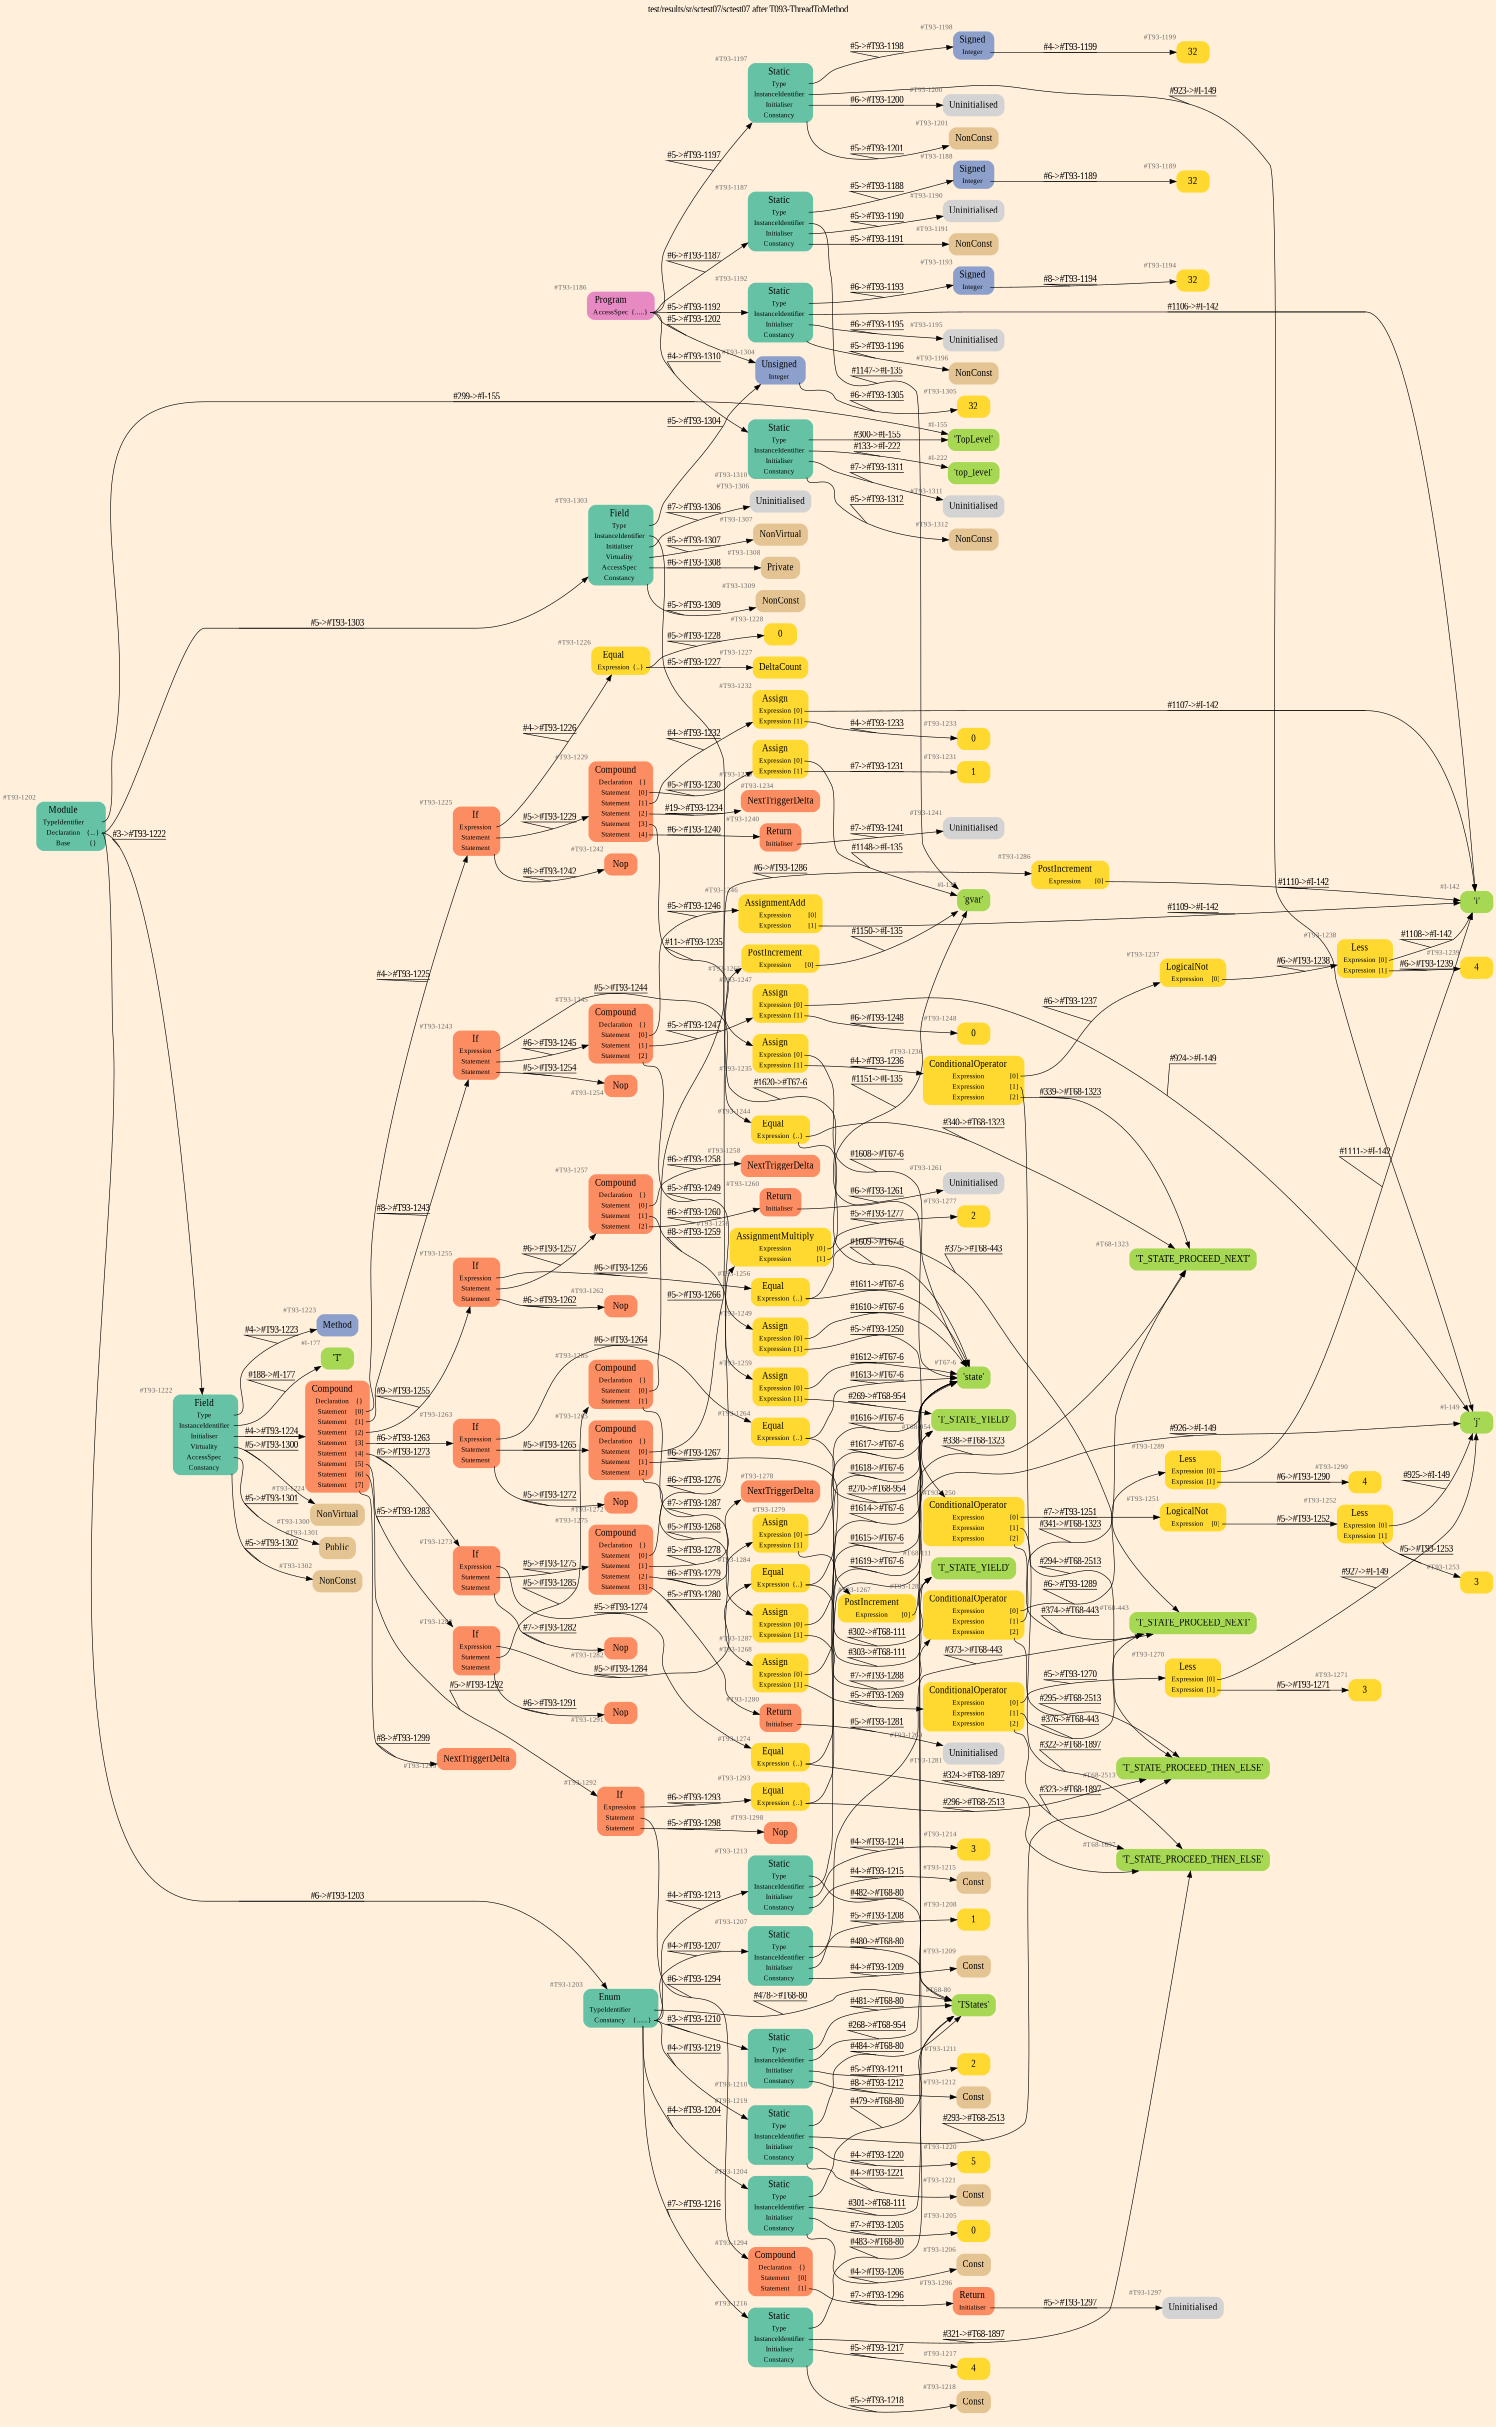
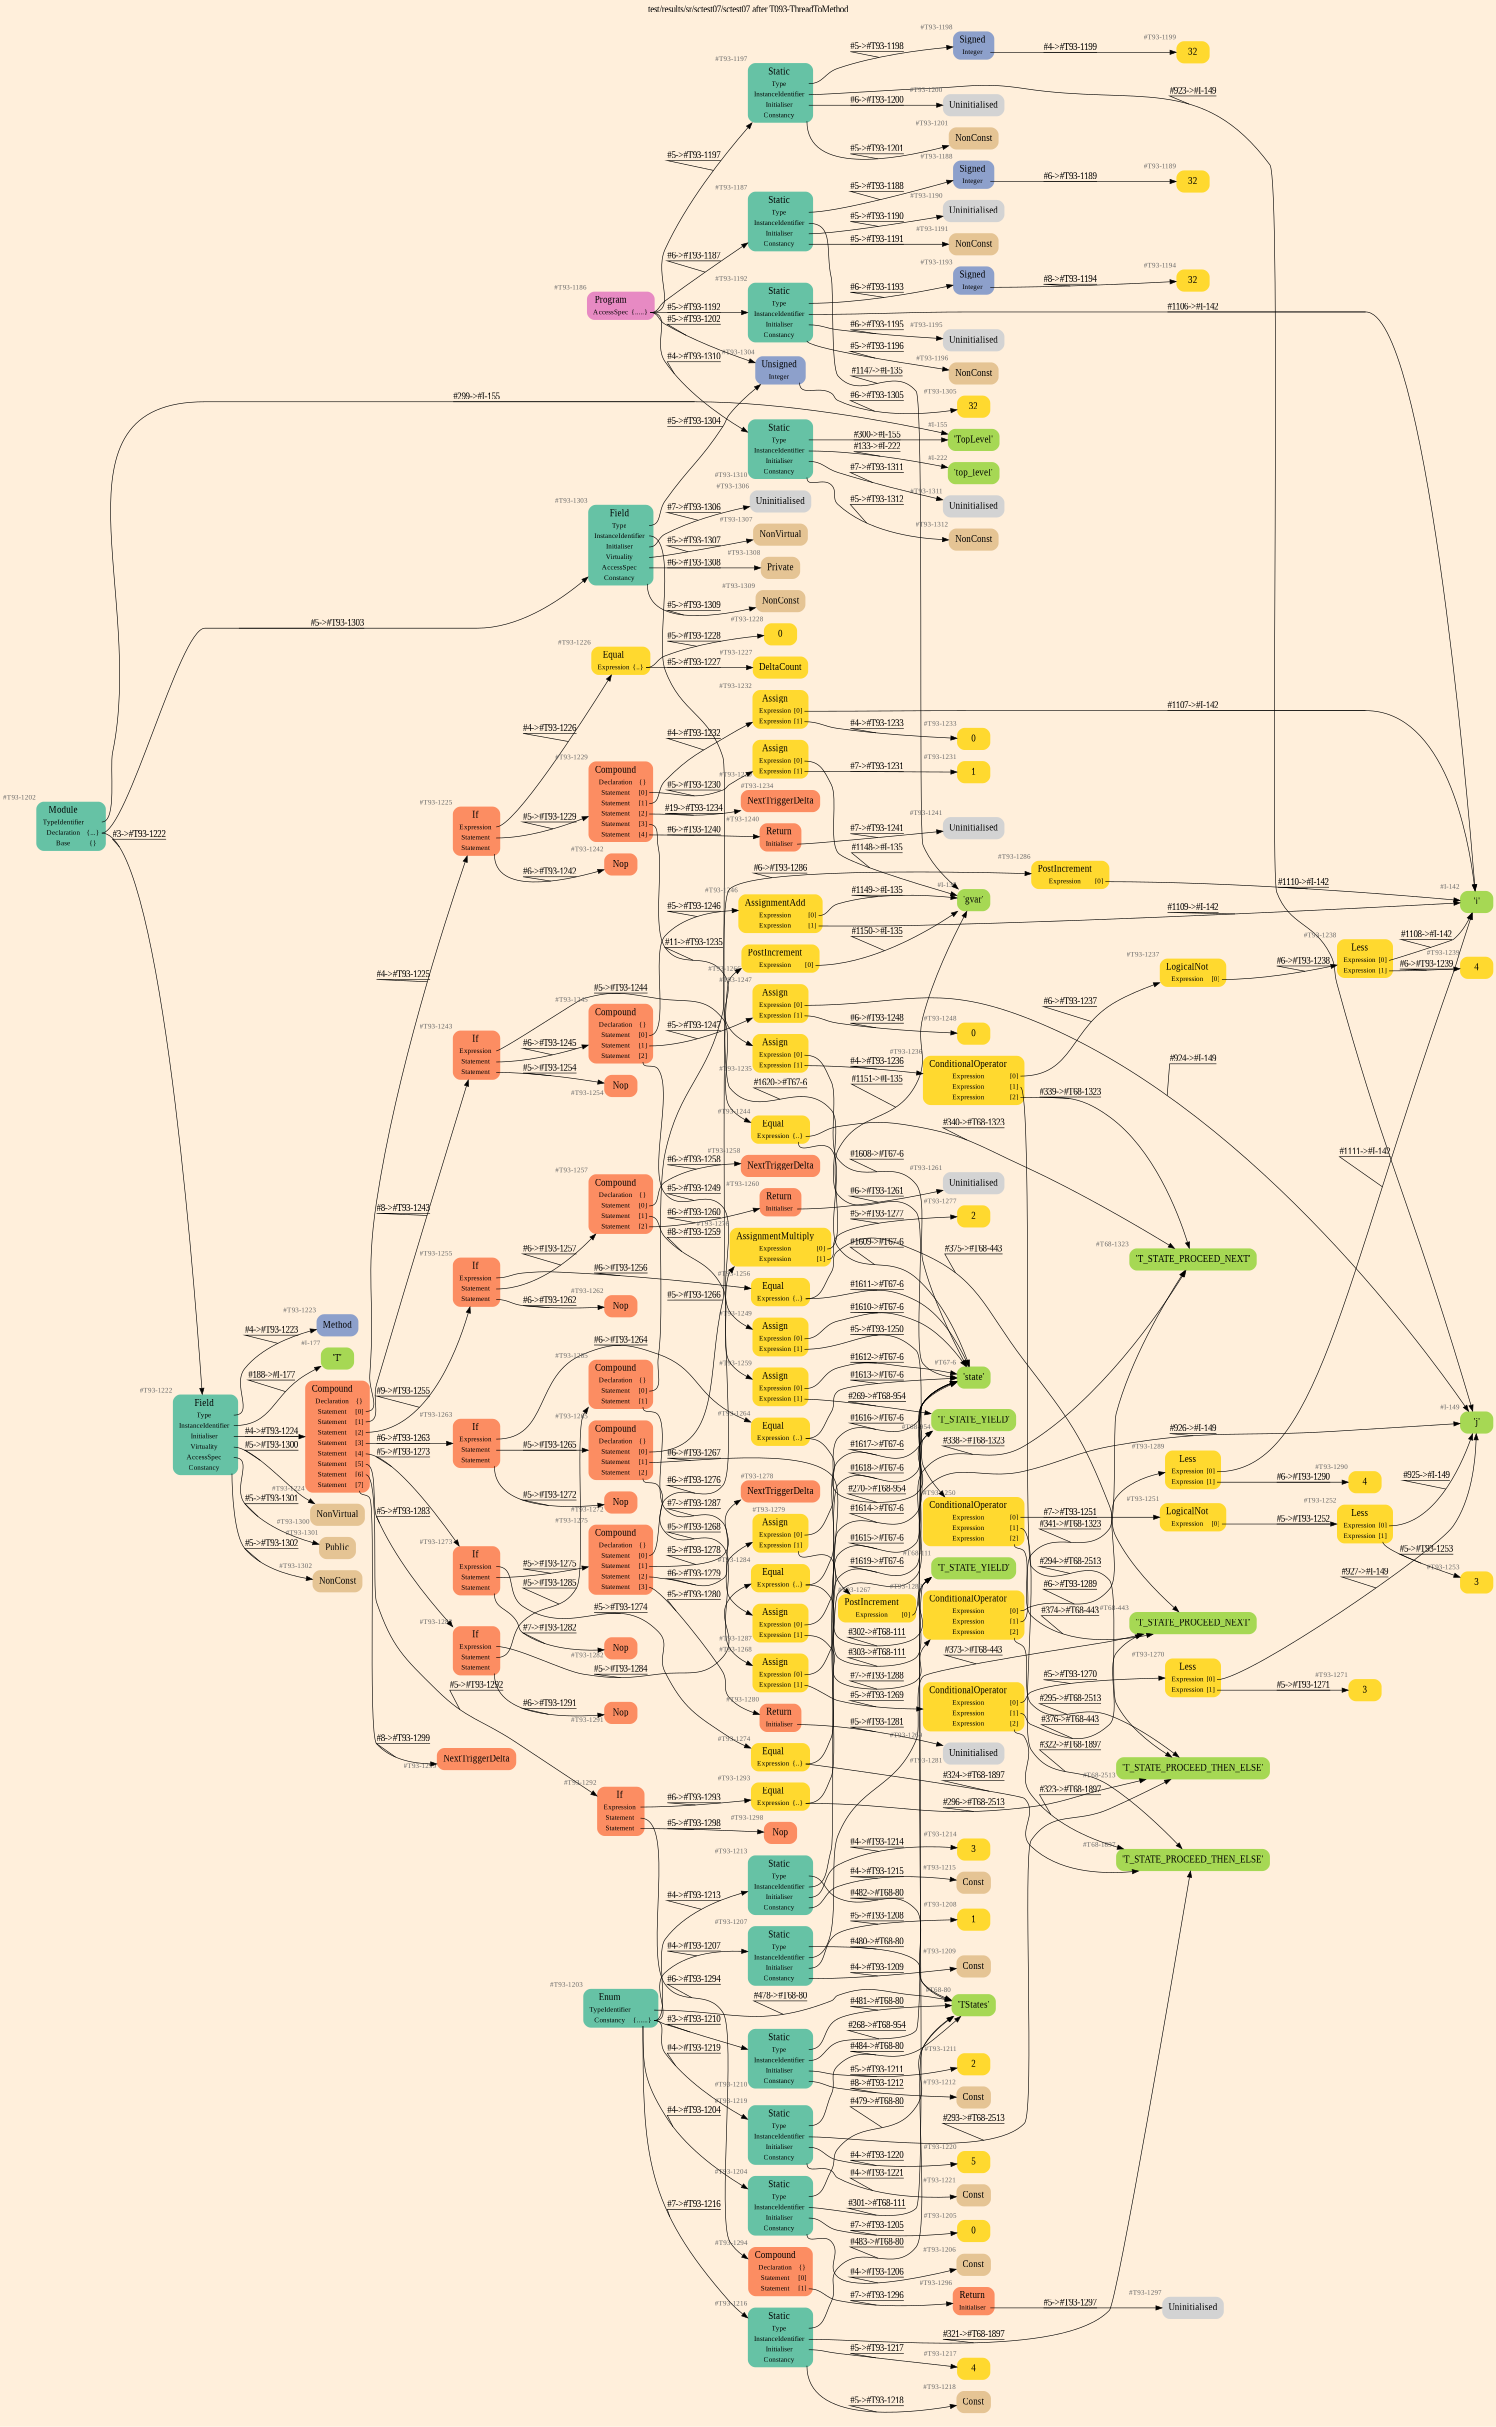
none -> (883, 896)
(93, 1603) -> none
